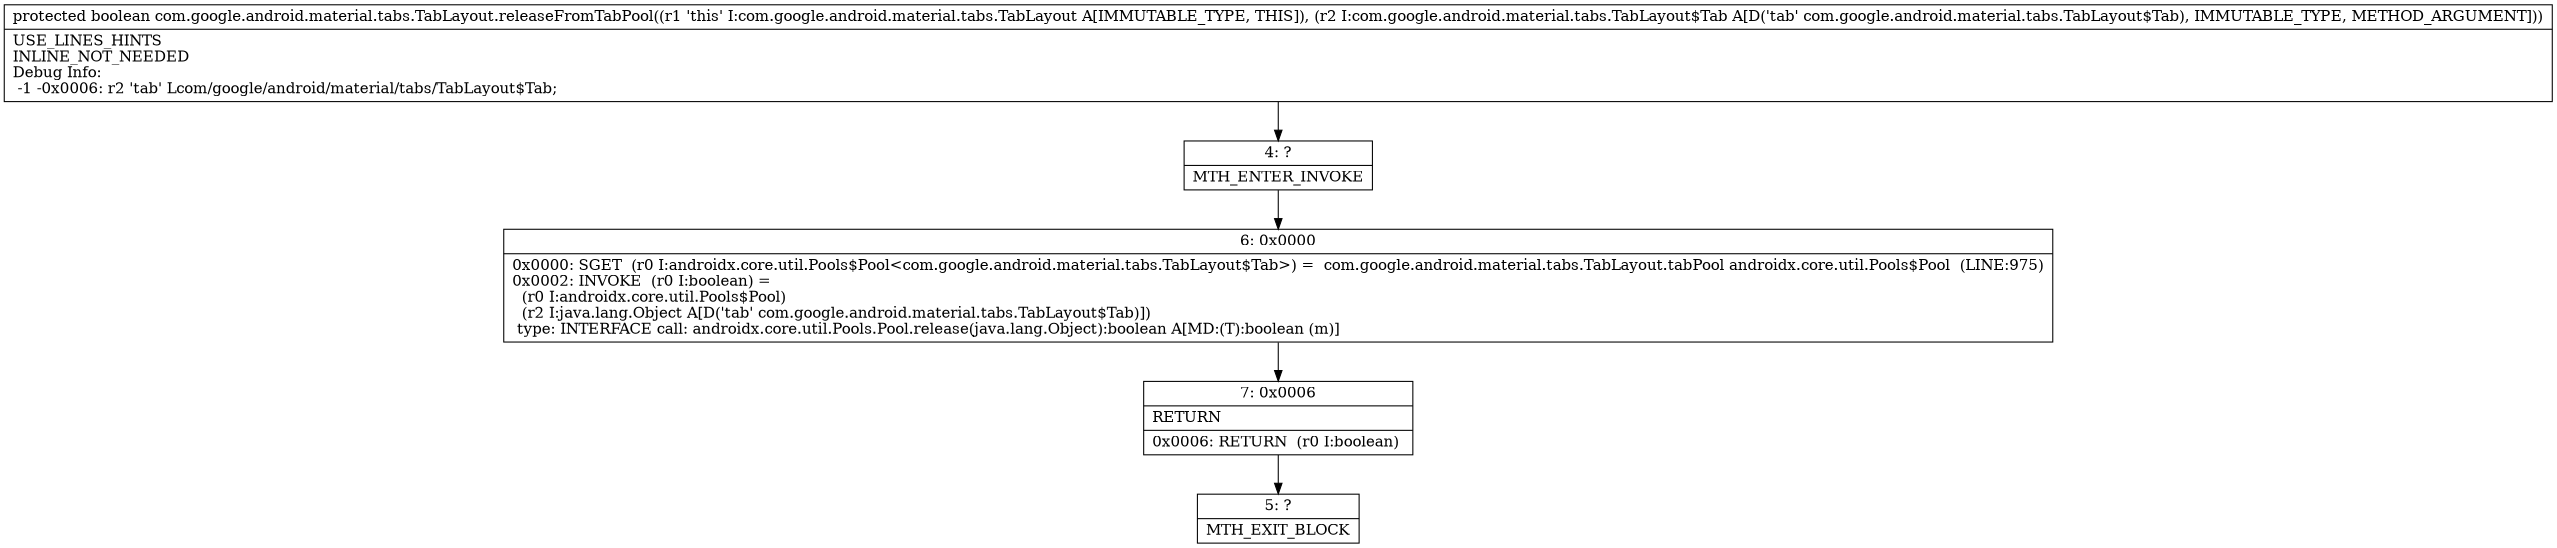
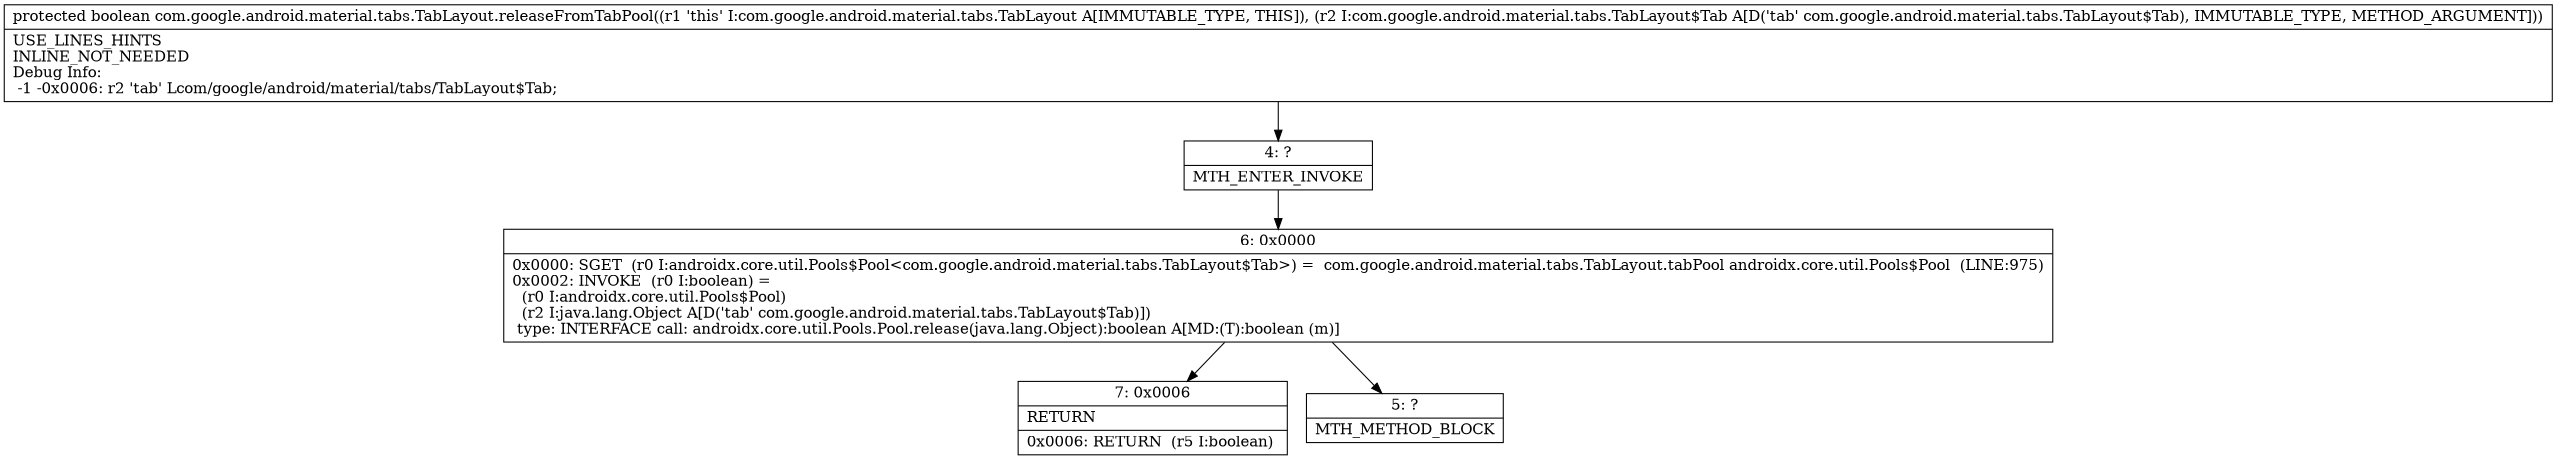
(1278, 442) -> (1153, 442)
(1278, 469) -> (1353, 364)
(1278, 530) -> (1405, 430)
